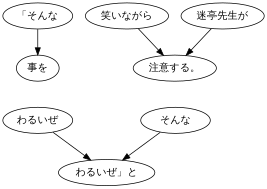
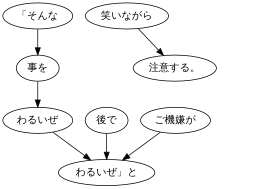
(223, 16) -> none
none -> (38, 91)
none -> (107, 120)
(176, 120) -> (176, 120)
